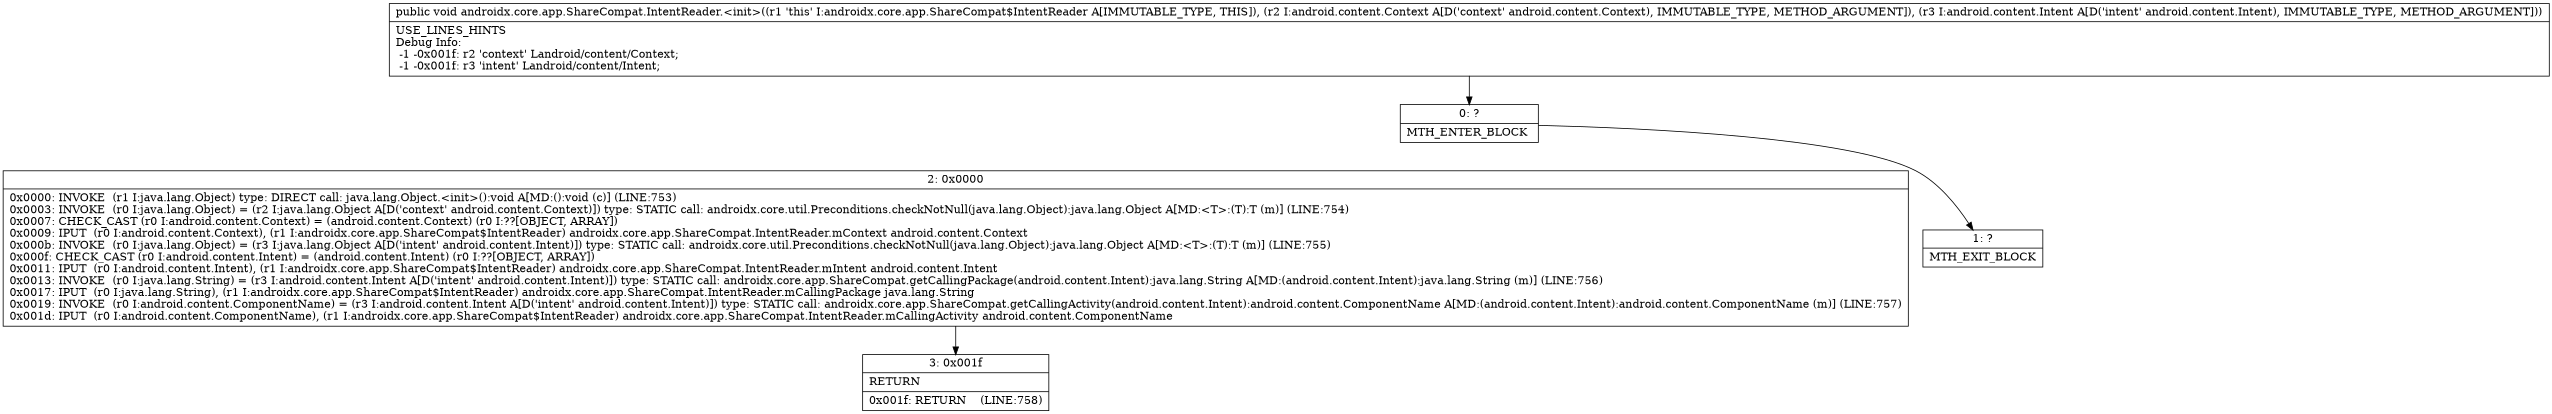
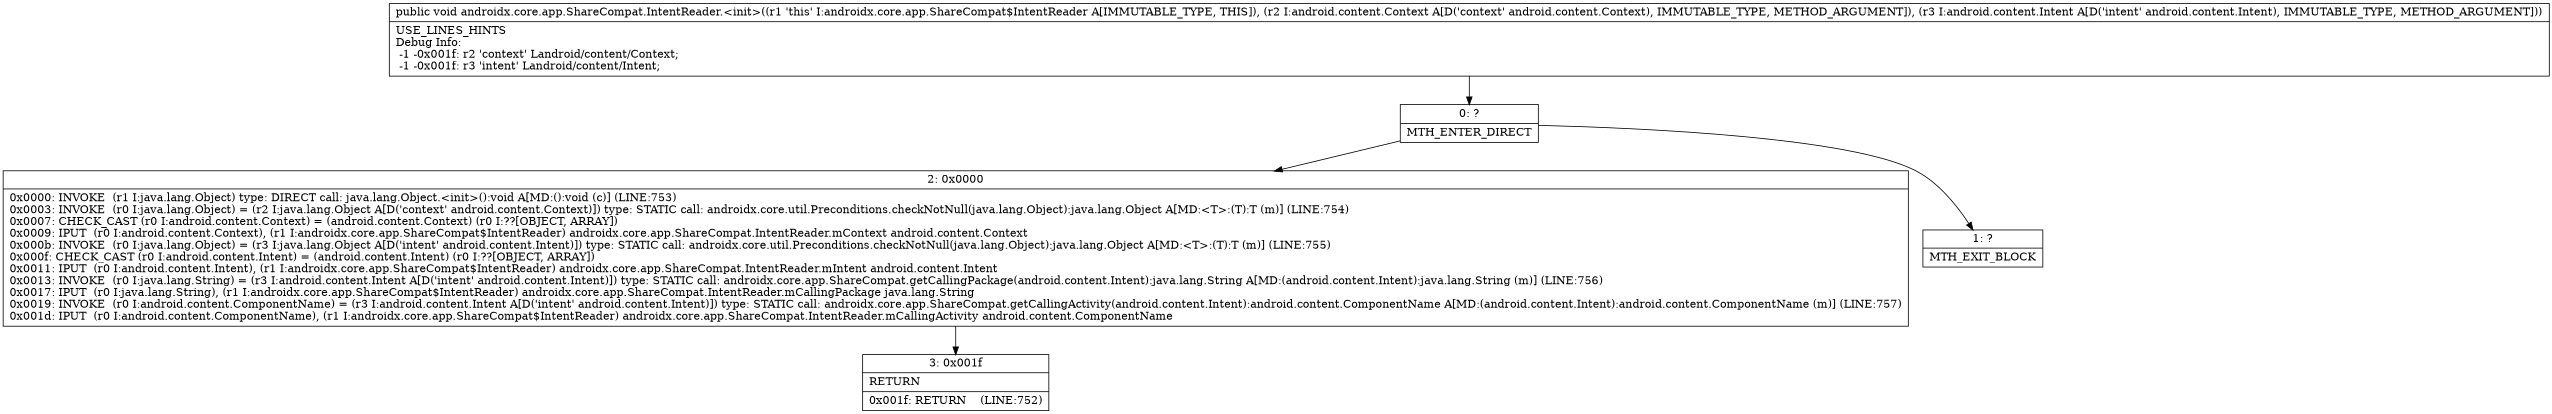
(1467, 133) -> (1469, 133)
none -> (1341, 155)
(956, 401) -> (956, 401)
